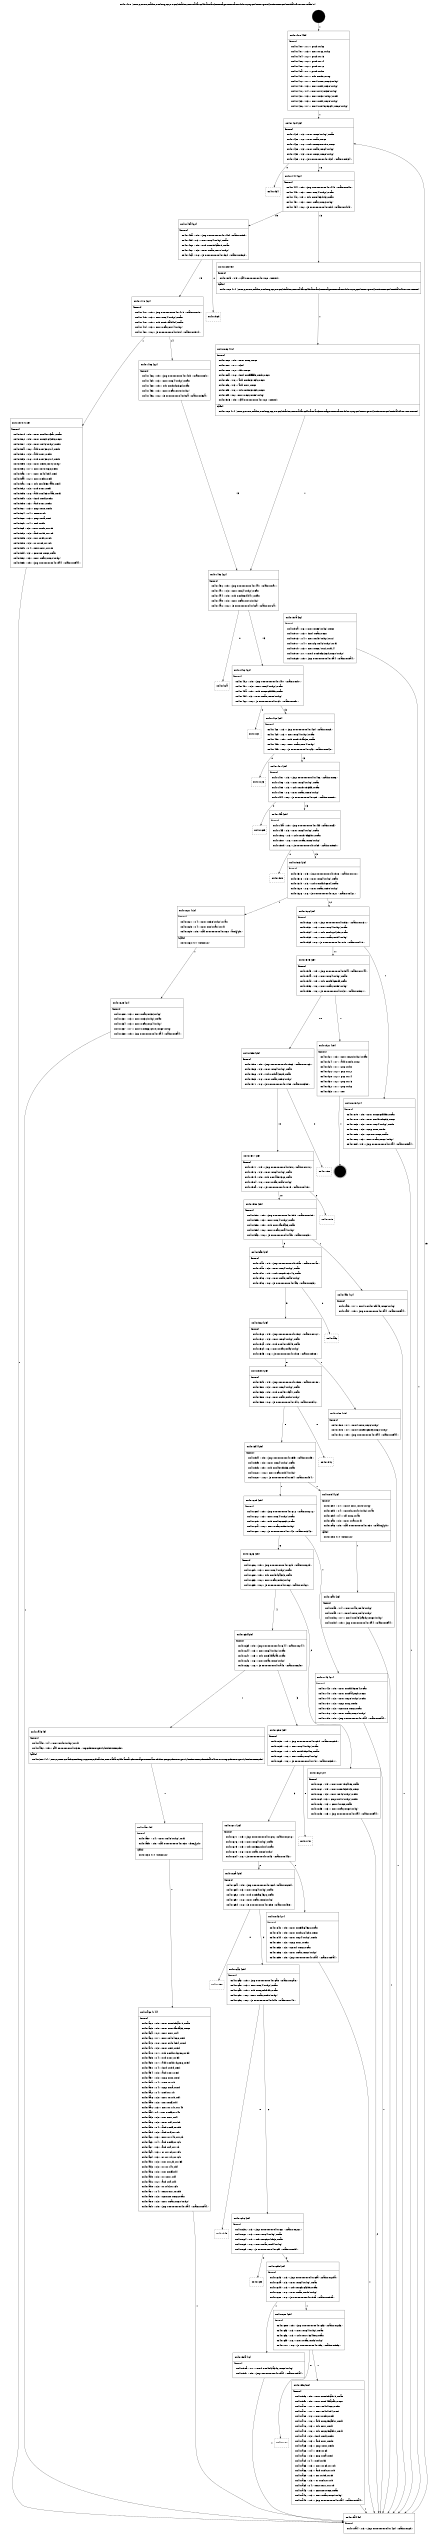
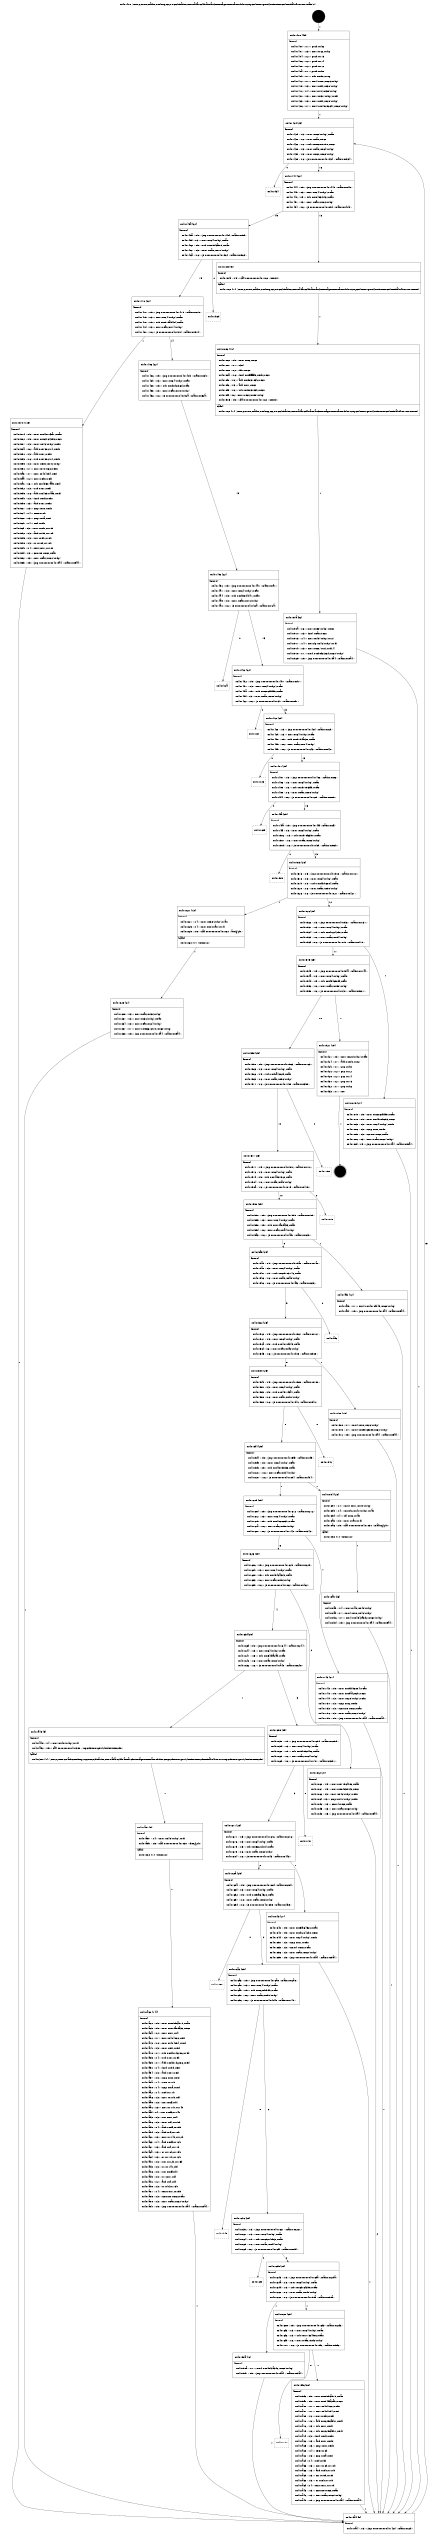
(278, 492) -> (319, 514)
